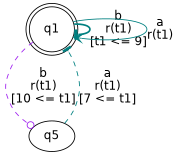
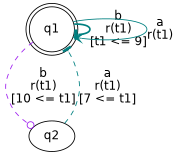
(52, 136) -> (52, 136)
